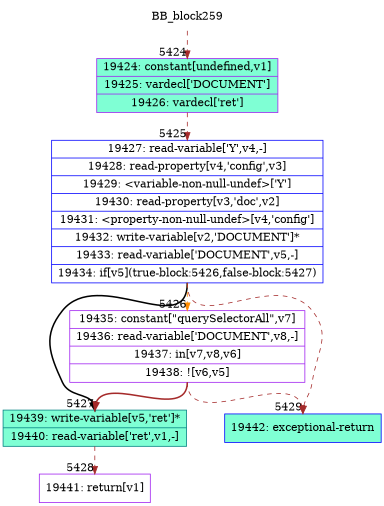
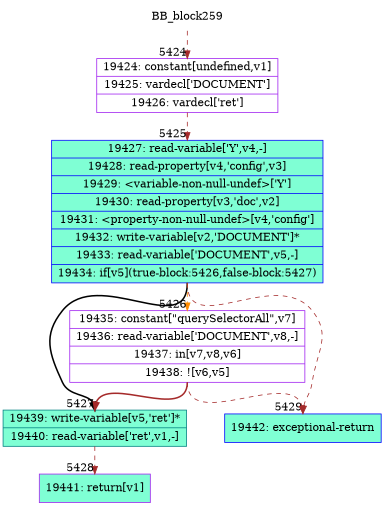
(187, 86) -> (187, 86)
(187, 212) -> (187, 212)
(95, 488) -> (95, 488)
